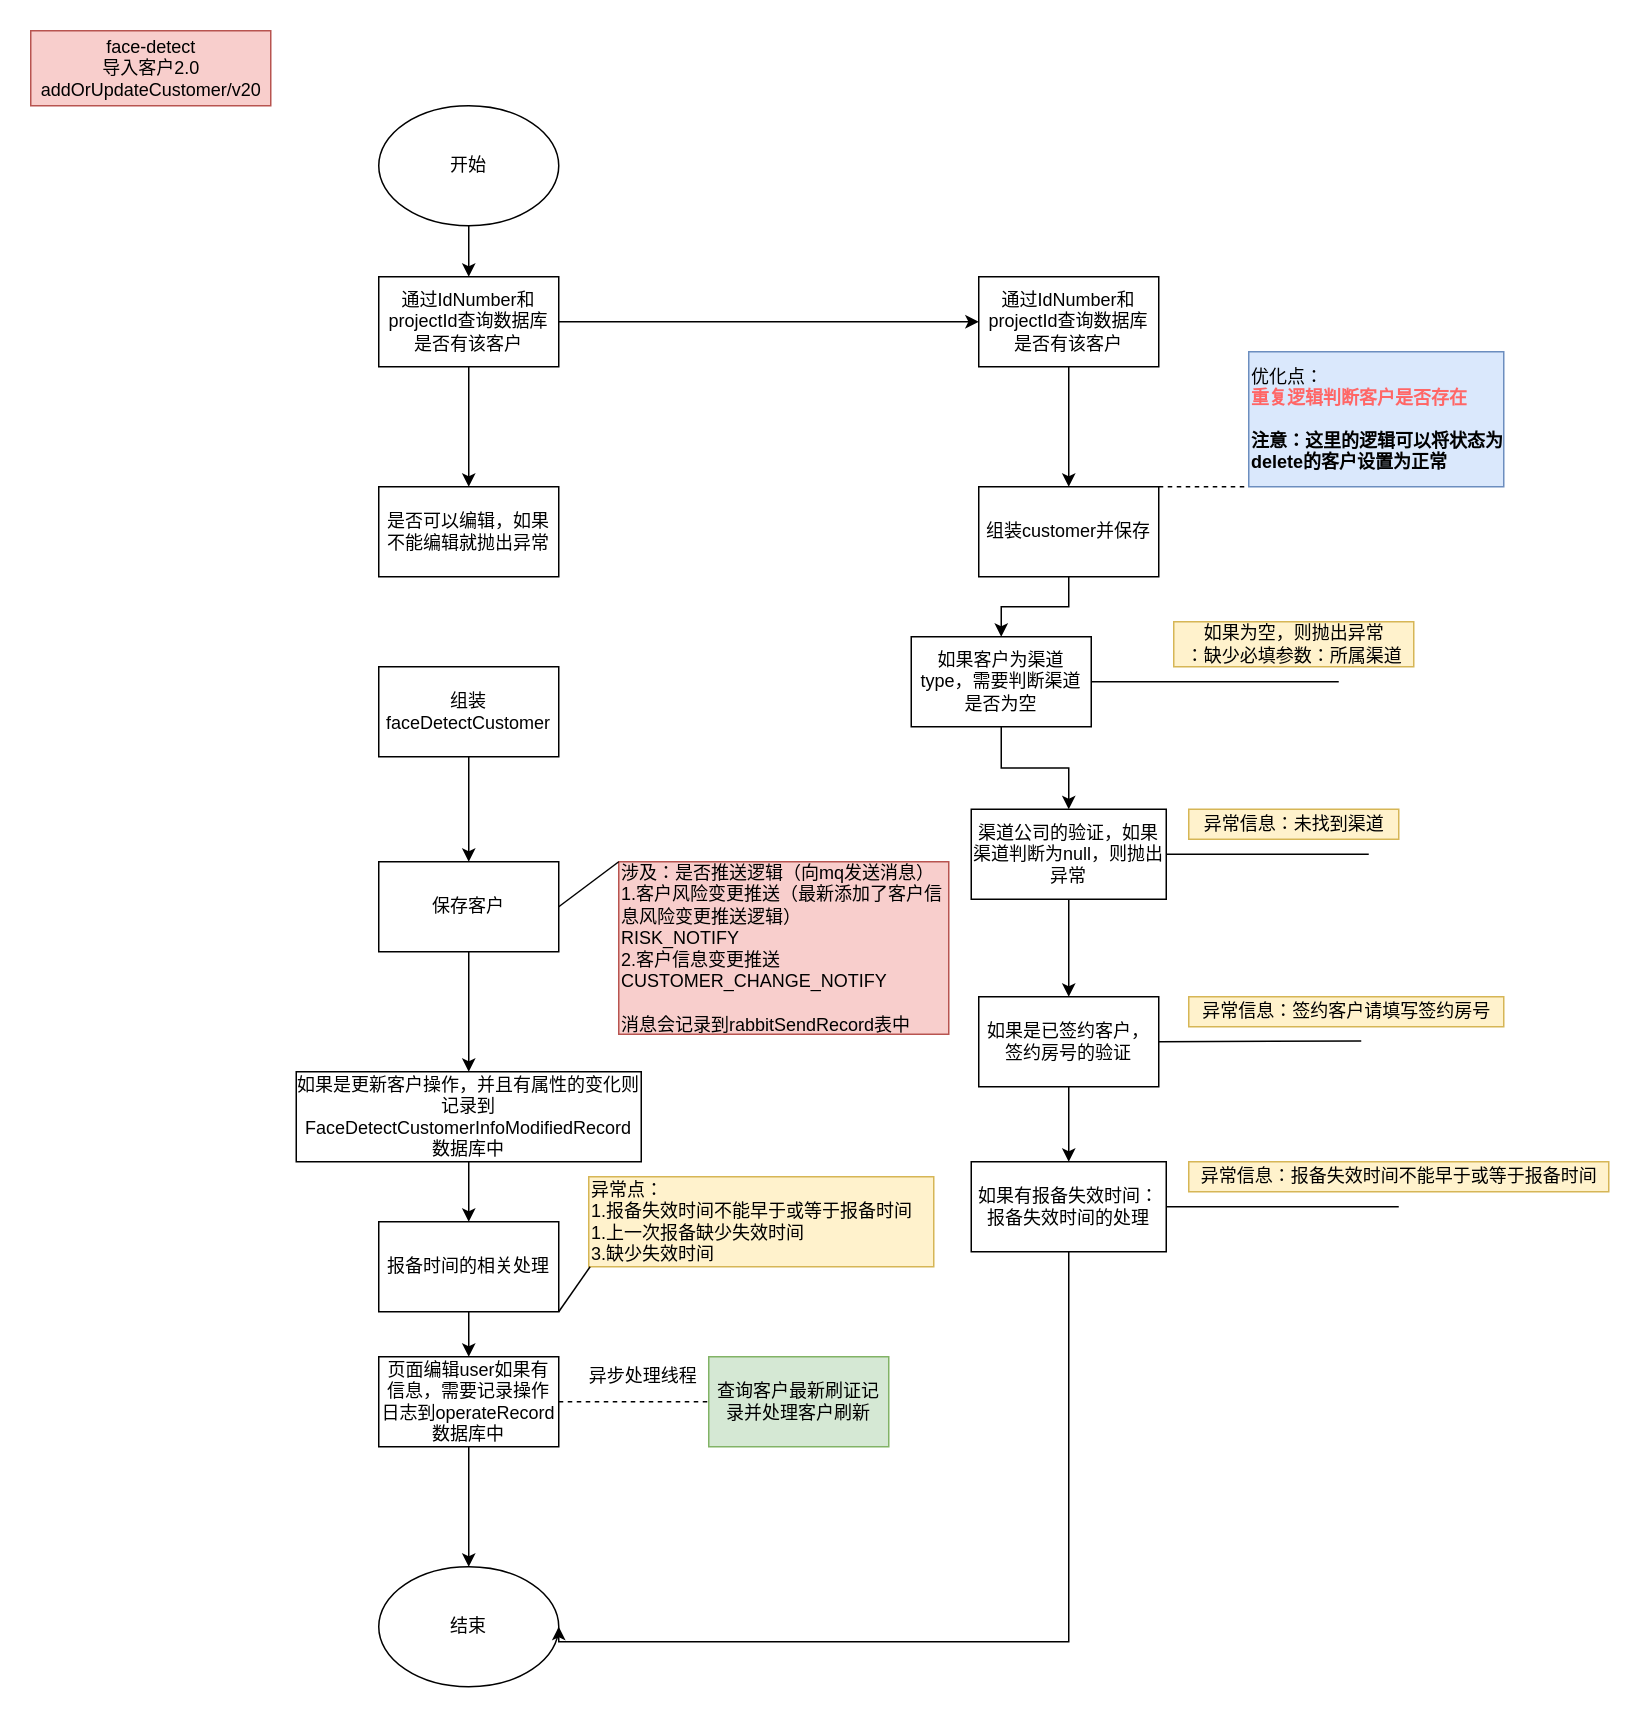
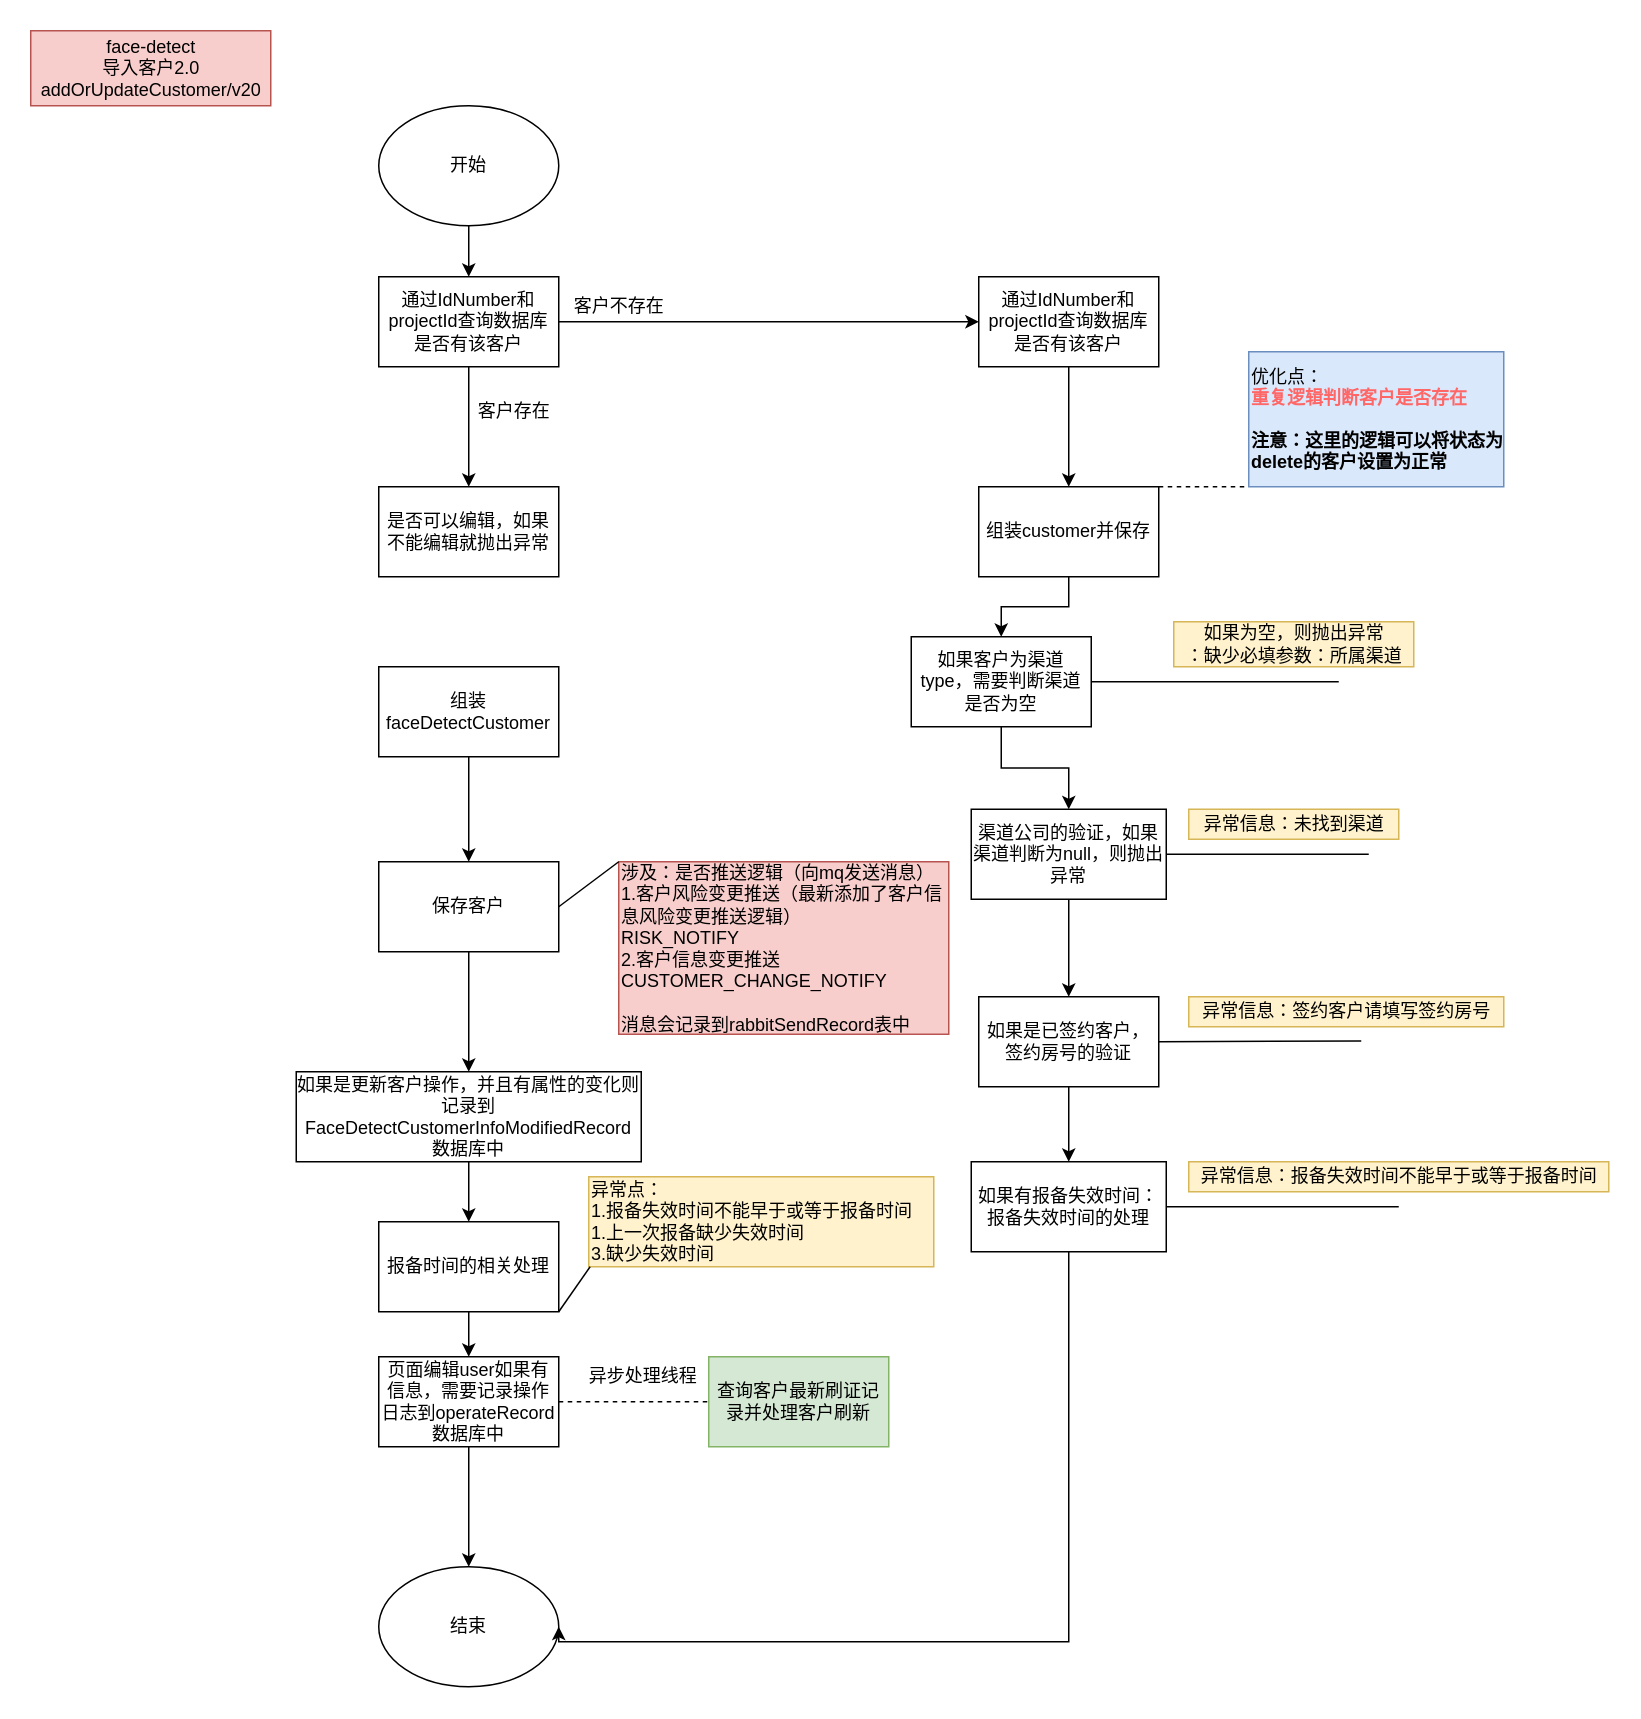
none -> (619, 307)
none -> (514, 412)
